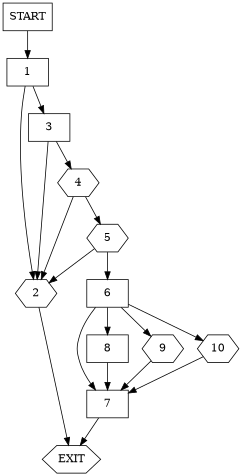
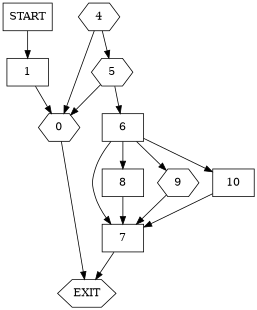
(49, 127) -> none
(36, 293) -> (59, 127)
(218, 349) -> (233, 183)
